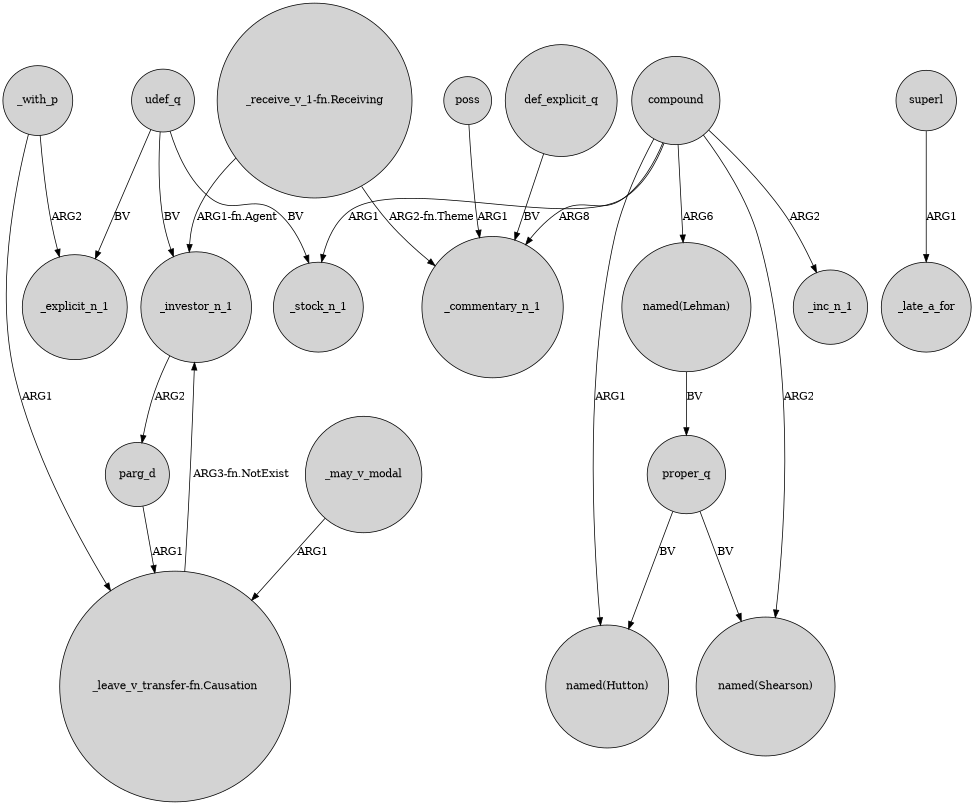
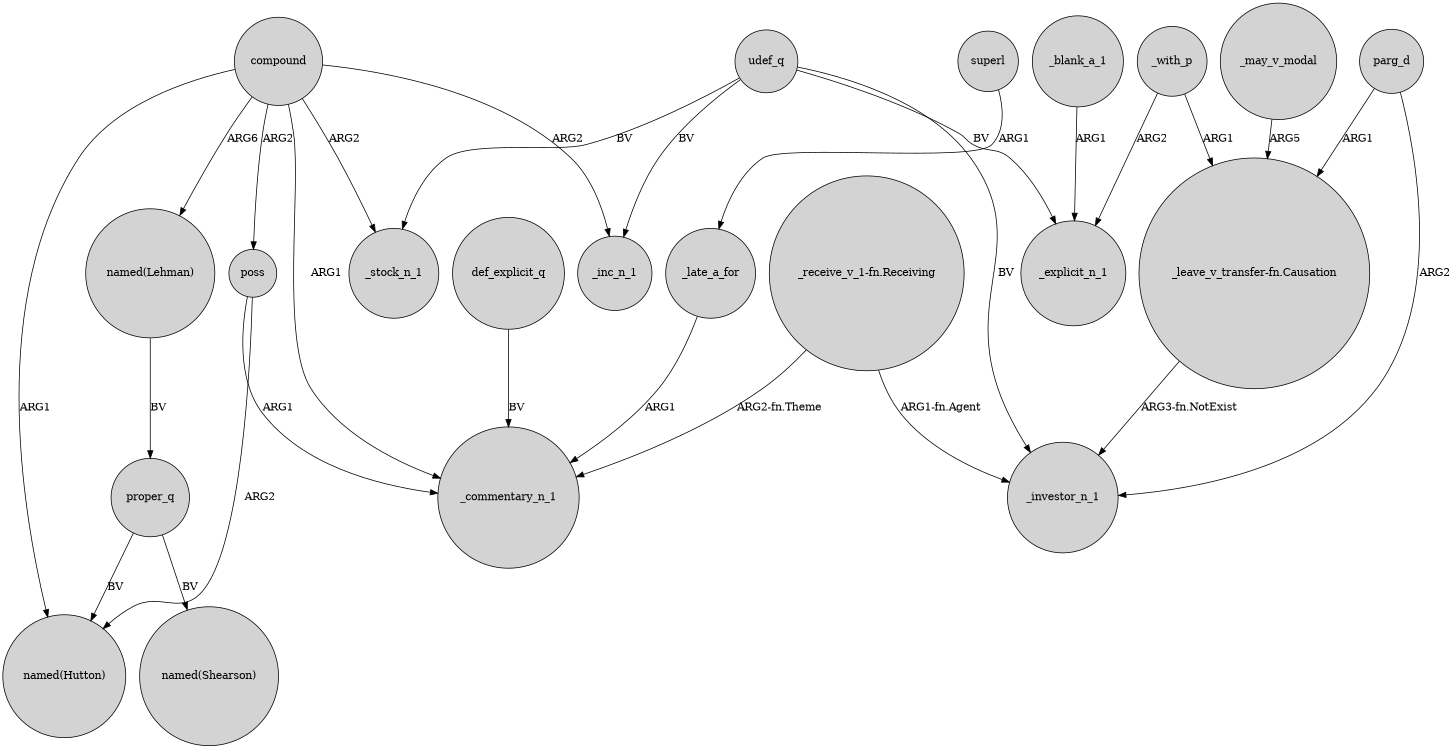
none -> (1078, 61)
none -> (669, 144)
(364, 217) -> (344, 139)
(574, 217) -> (326, 273)
(780, 364) -> (258, 173)
(154, 395) -> (1383, 377)
none -> (650, 398)
none -> (234, 499)
(313, 552) -> (1285, 139)
